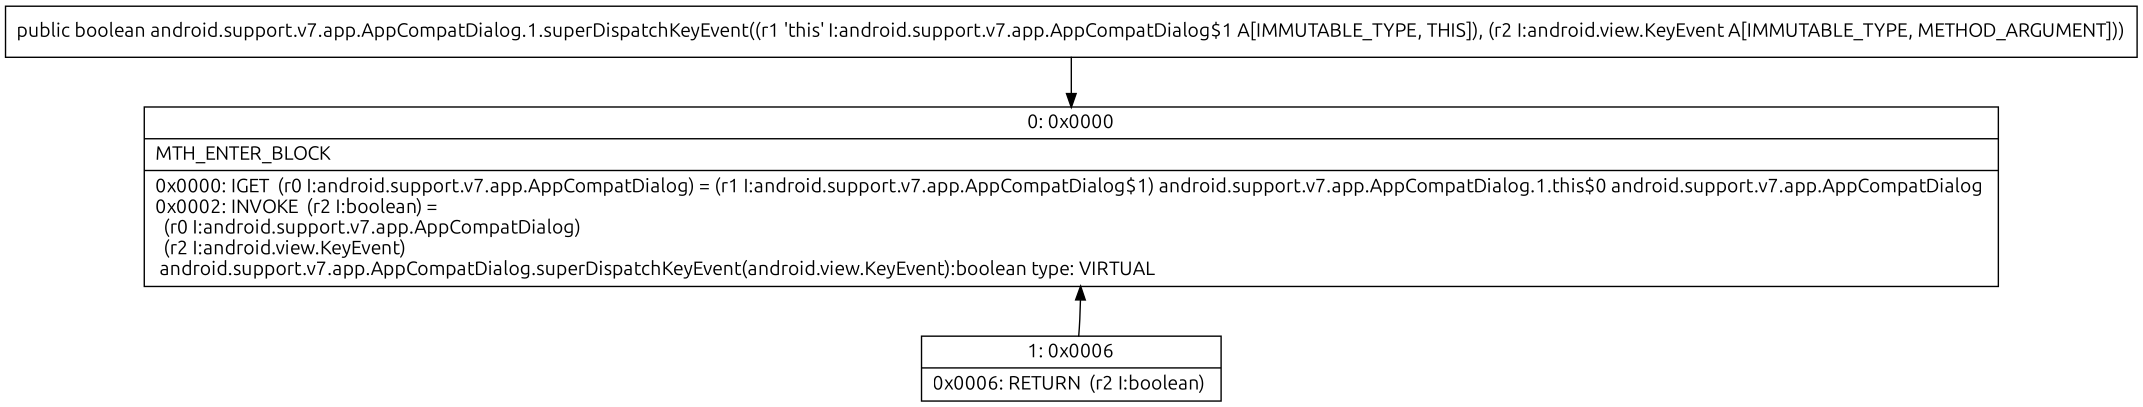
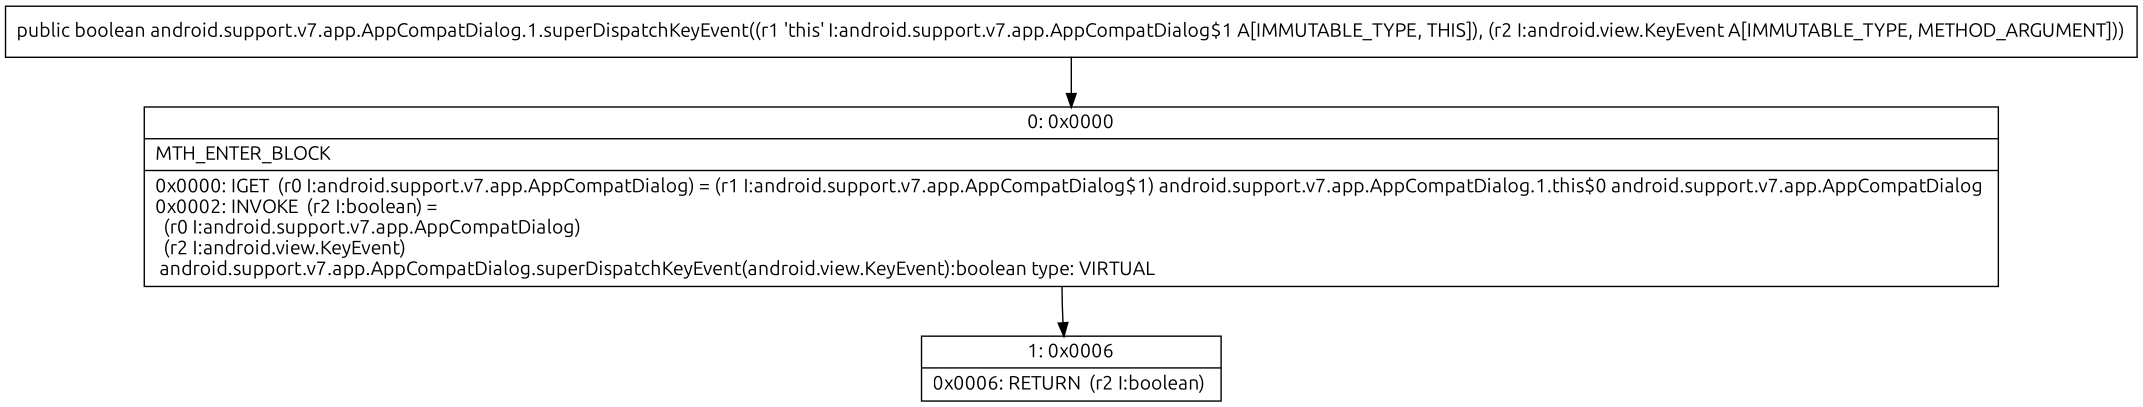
(1080, 318) -> (1062, 304)
